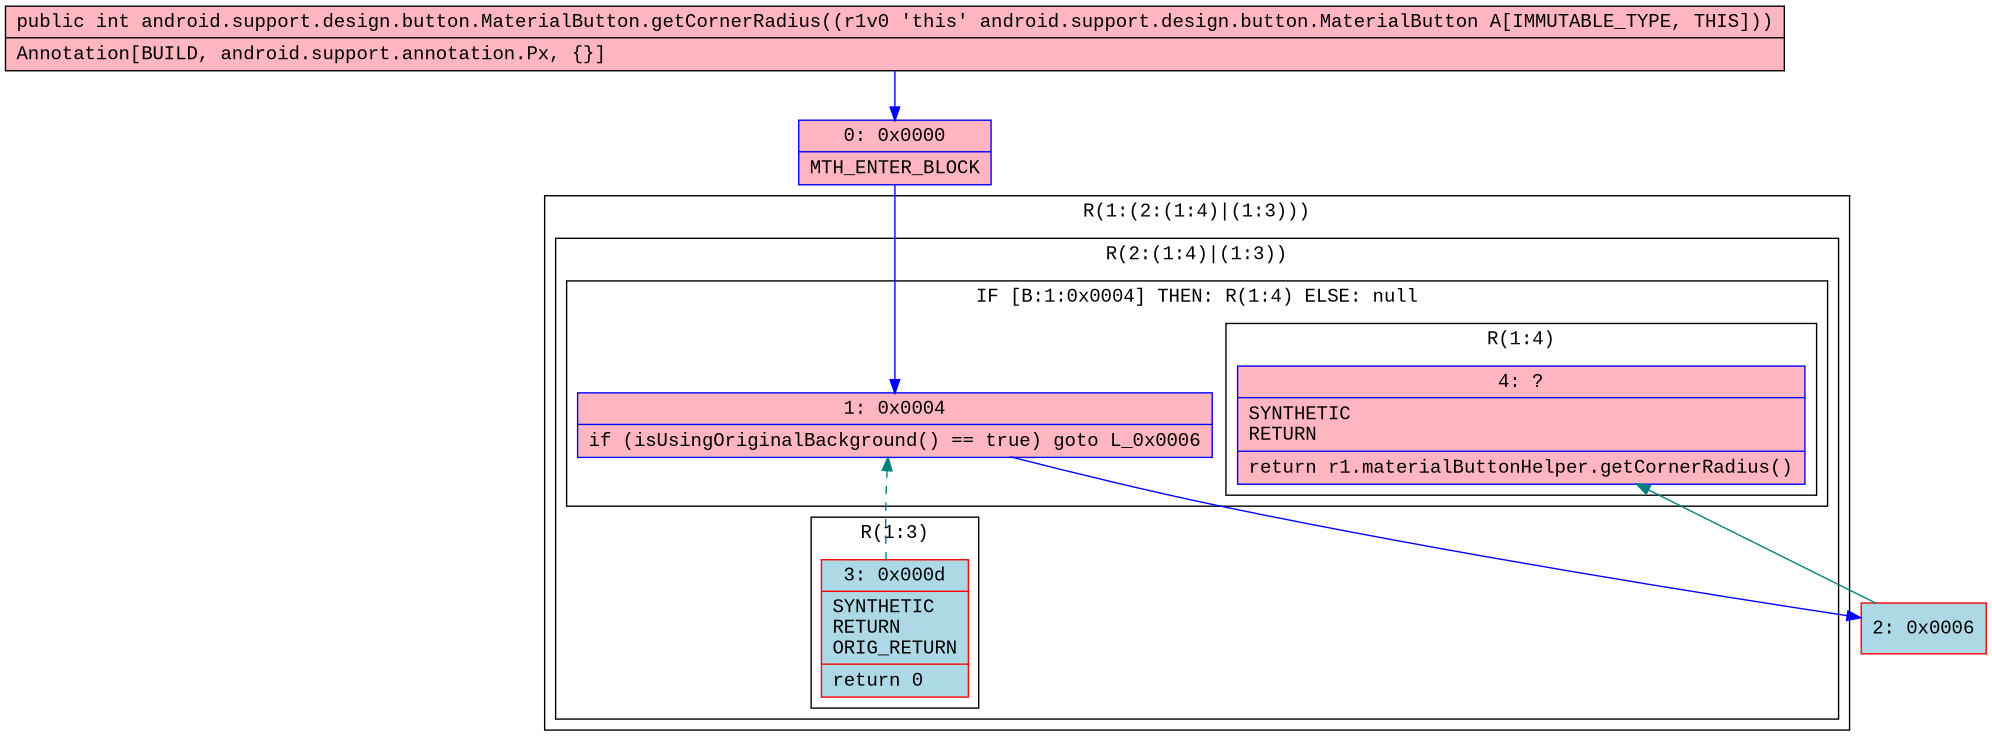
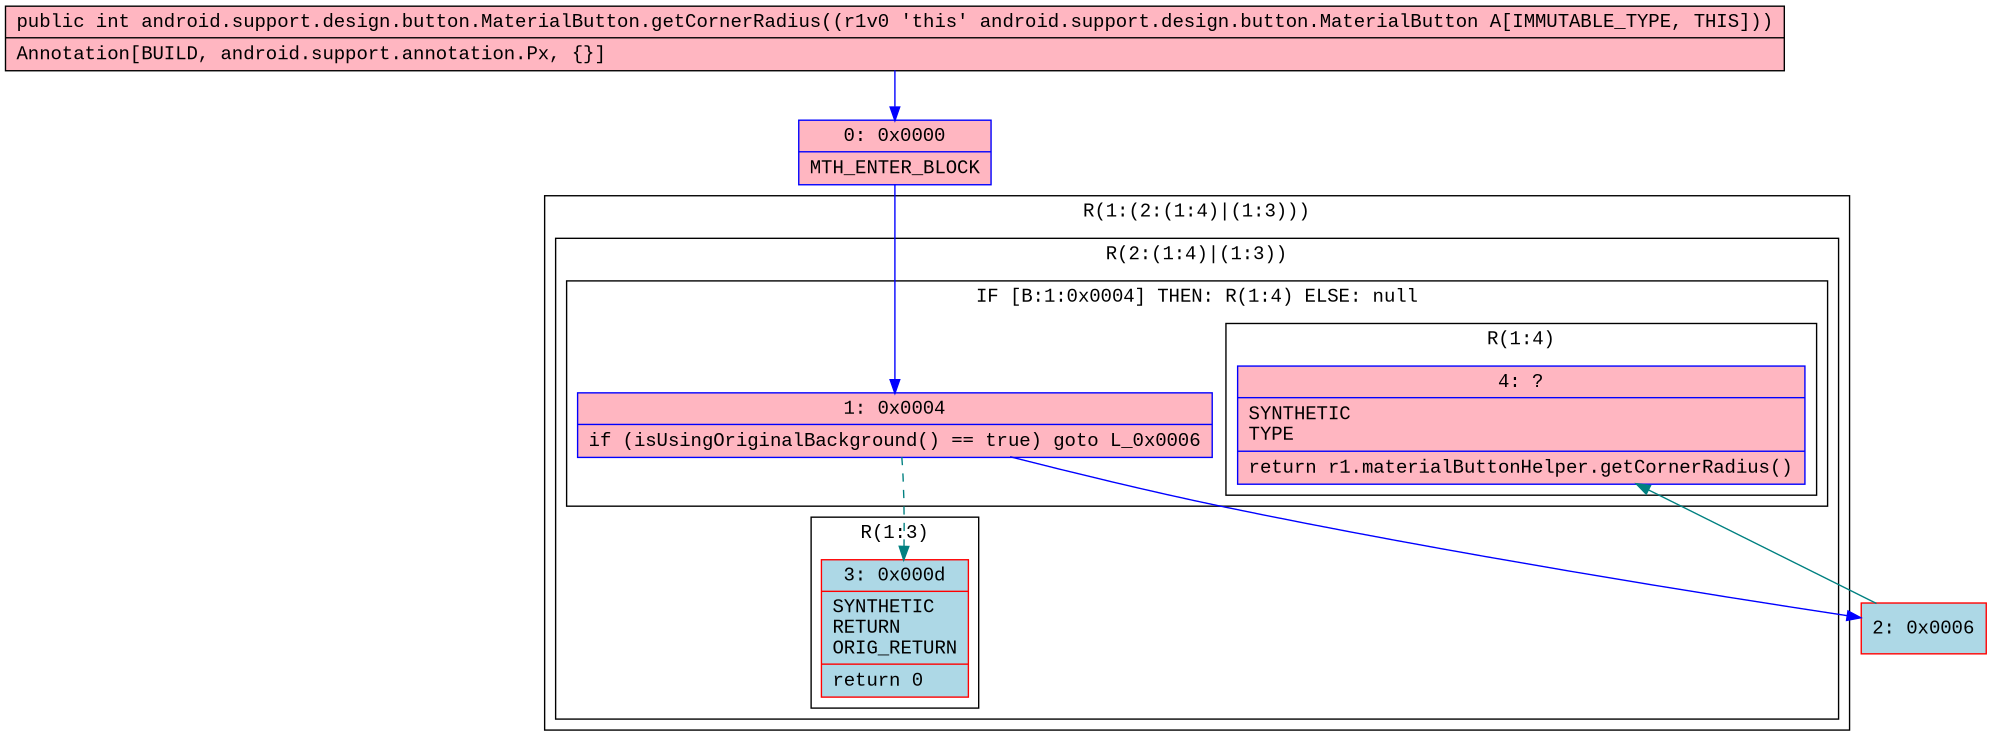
(1283, 434) -> (1272, 434)
(886, 527) -> (904, 497)
